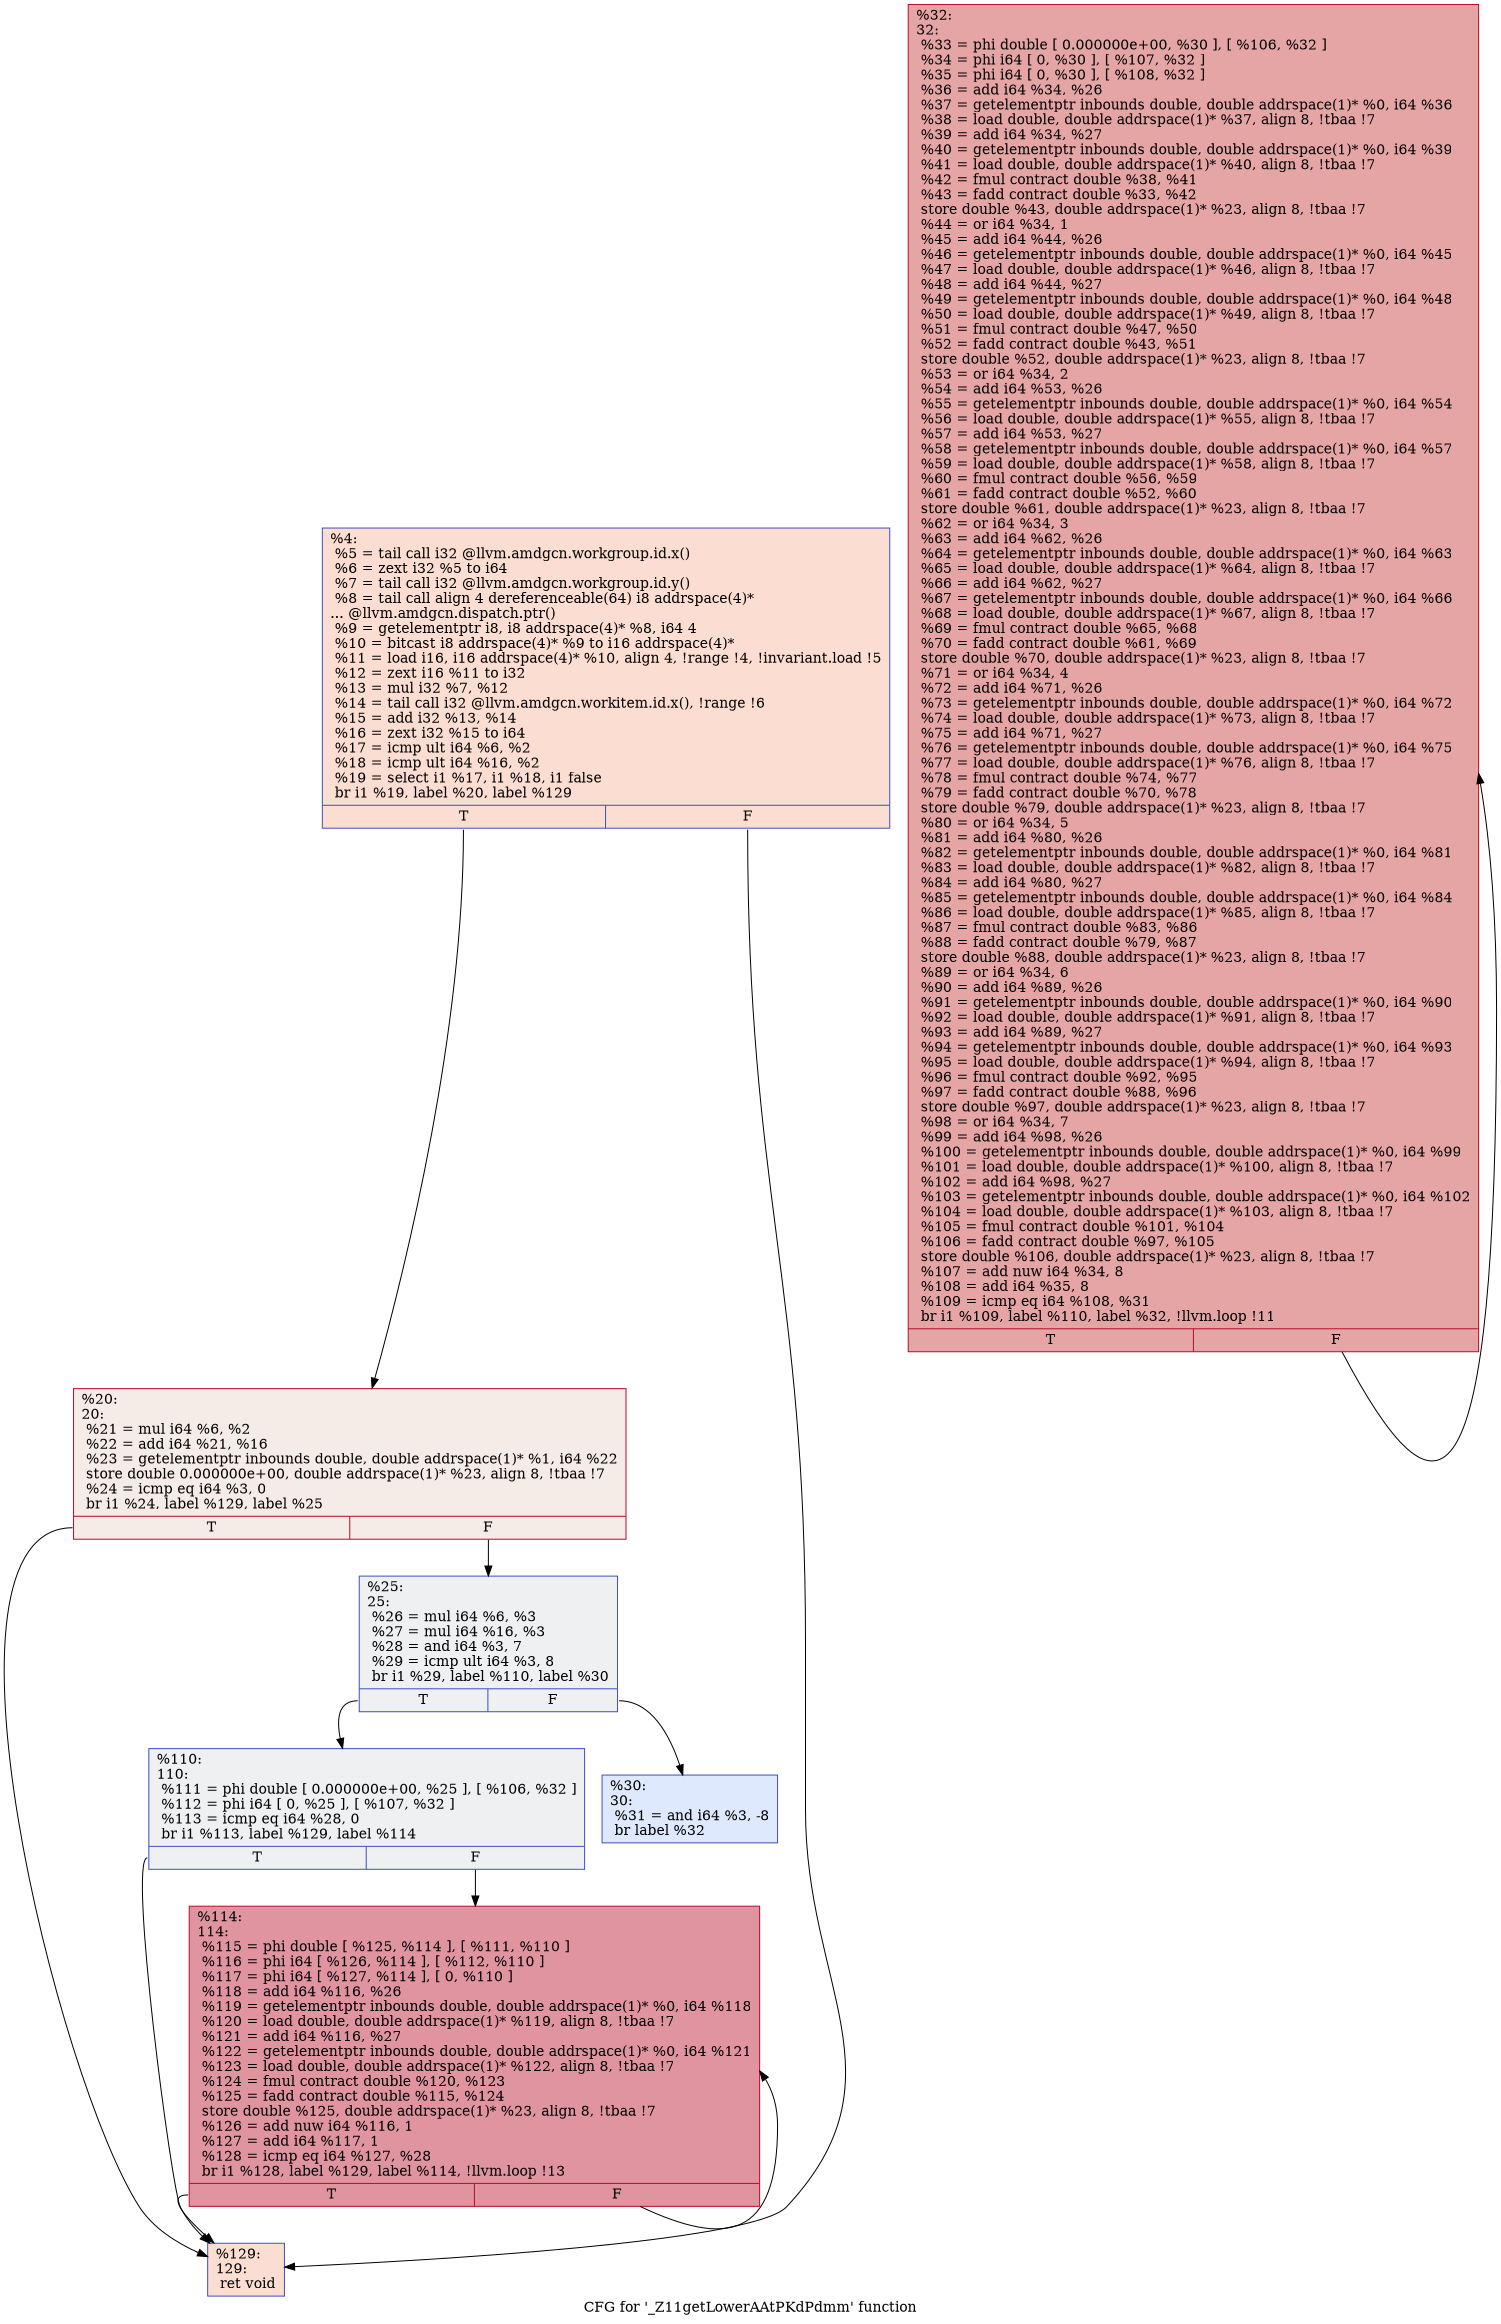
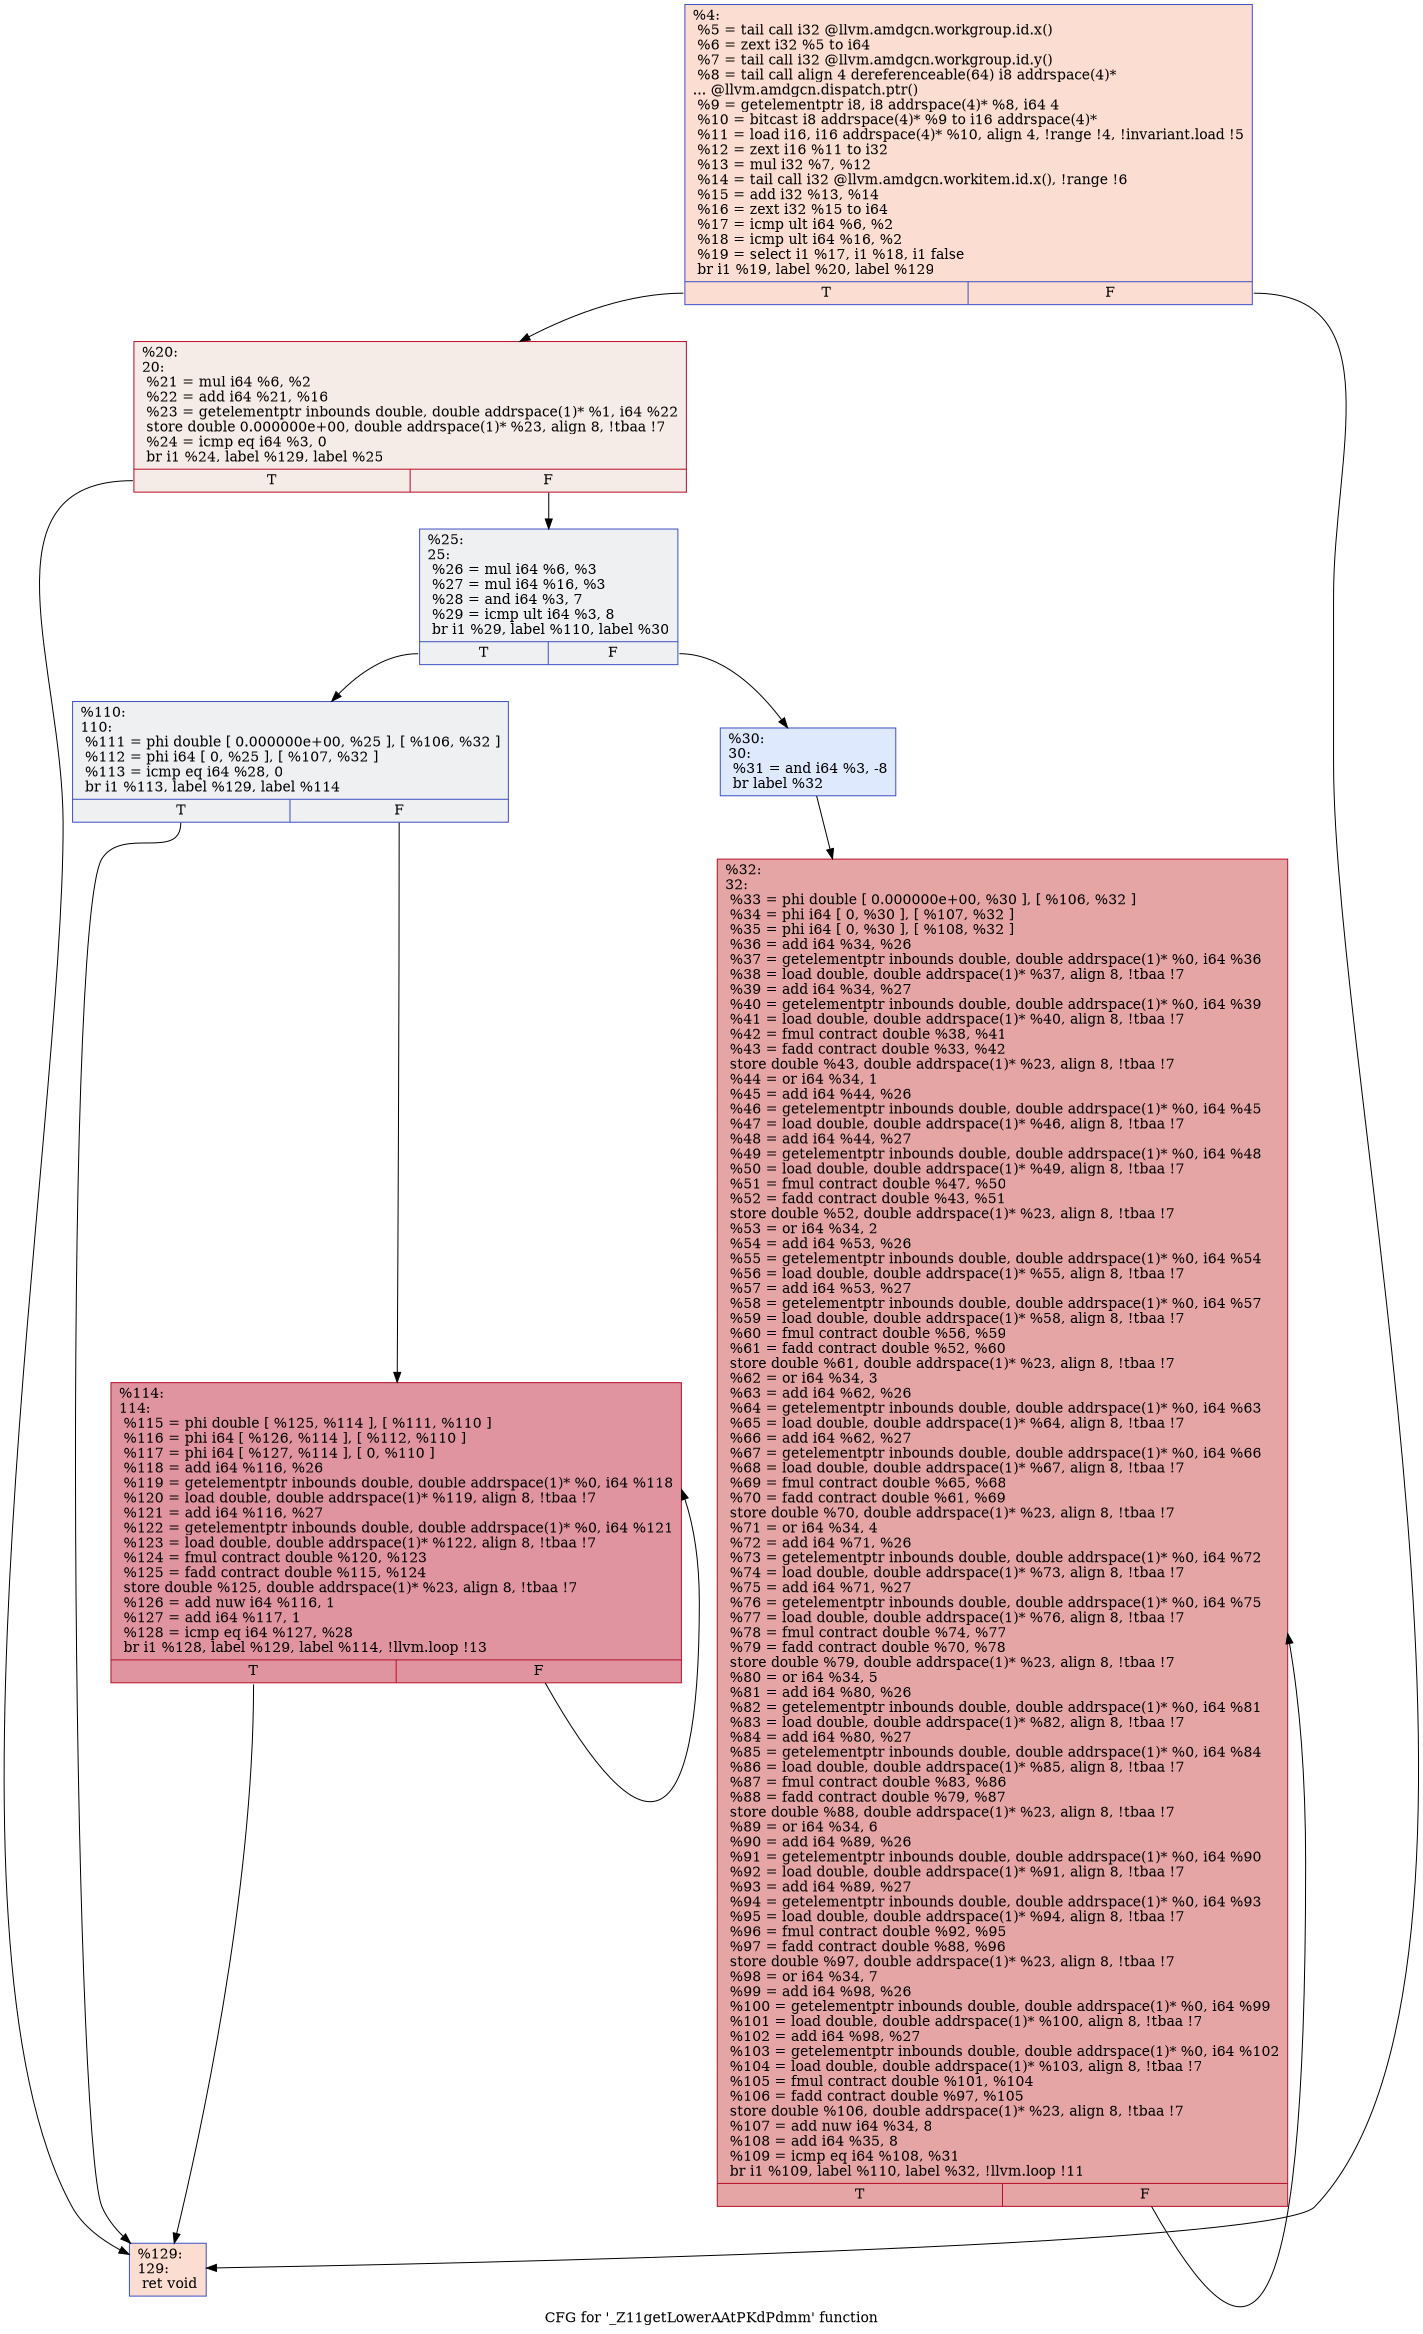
none -> (823, 823)
